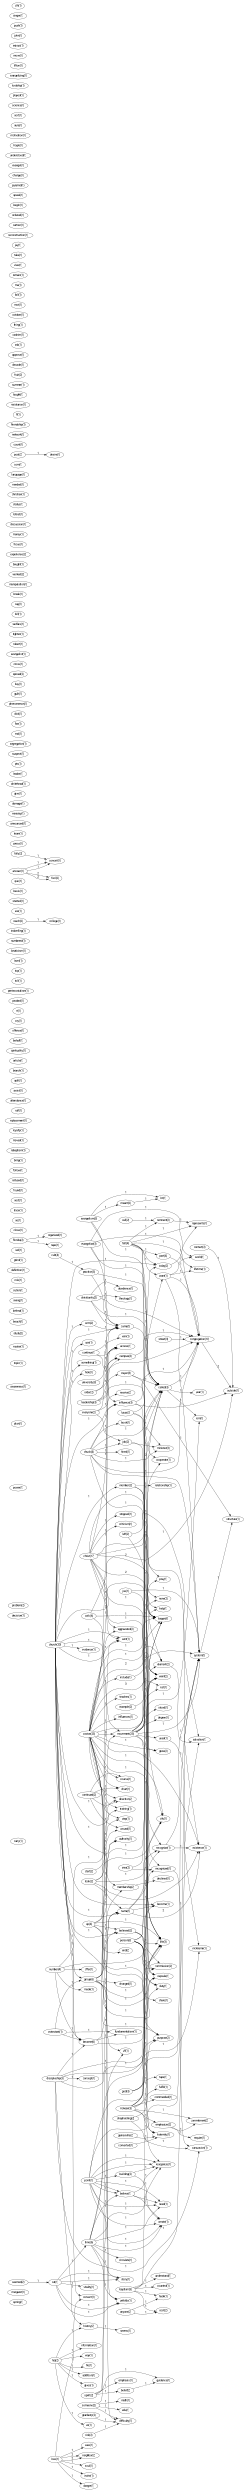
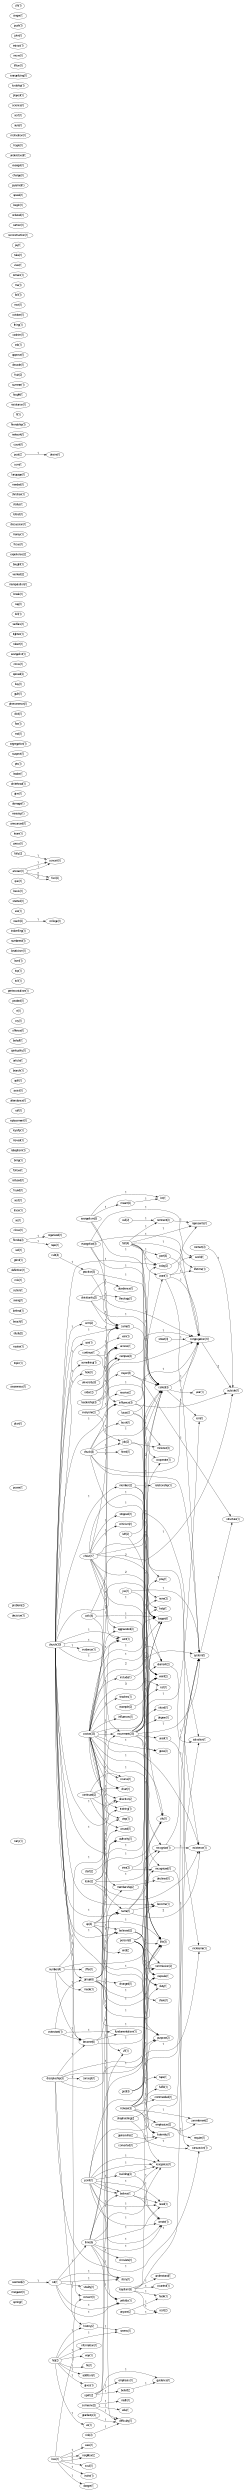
(126, 1461) -> none
none -> (83, 2338)
